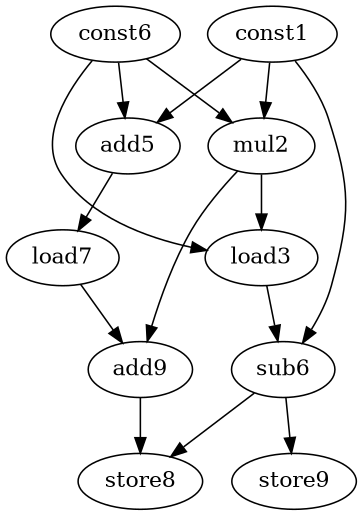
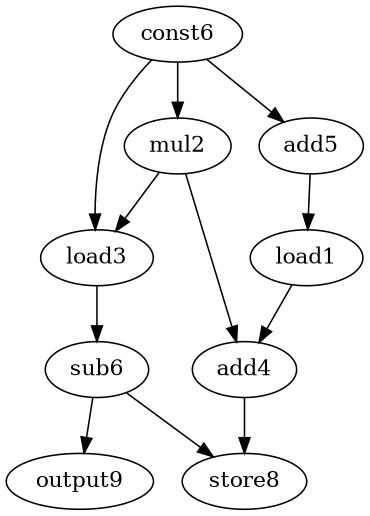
(272, 34) -> none
(63, 258) -> (307, 258)
(140, 370) -> (244, 370)
(294, 481) -> (80, 481)
